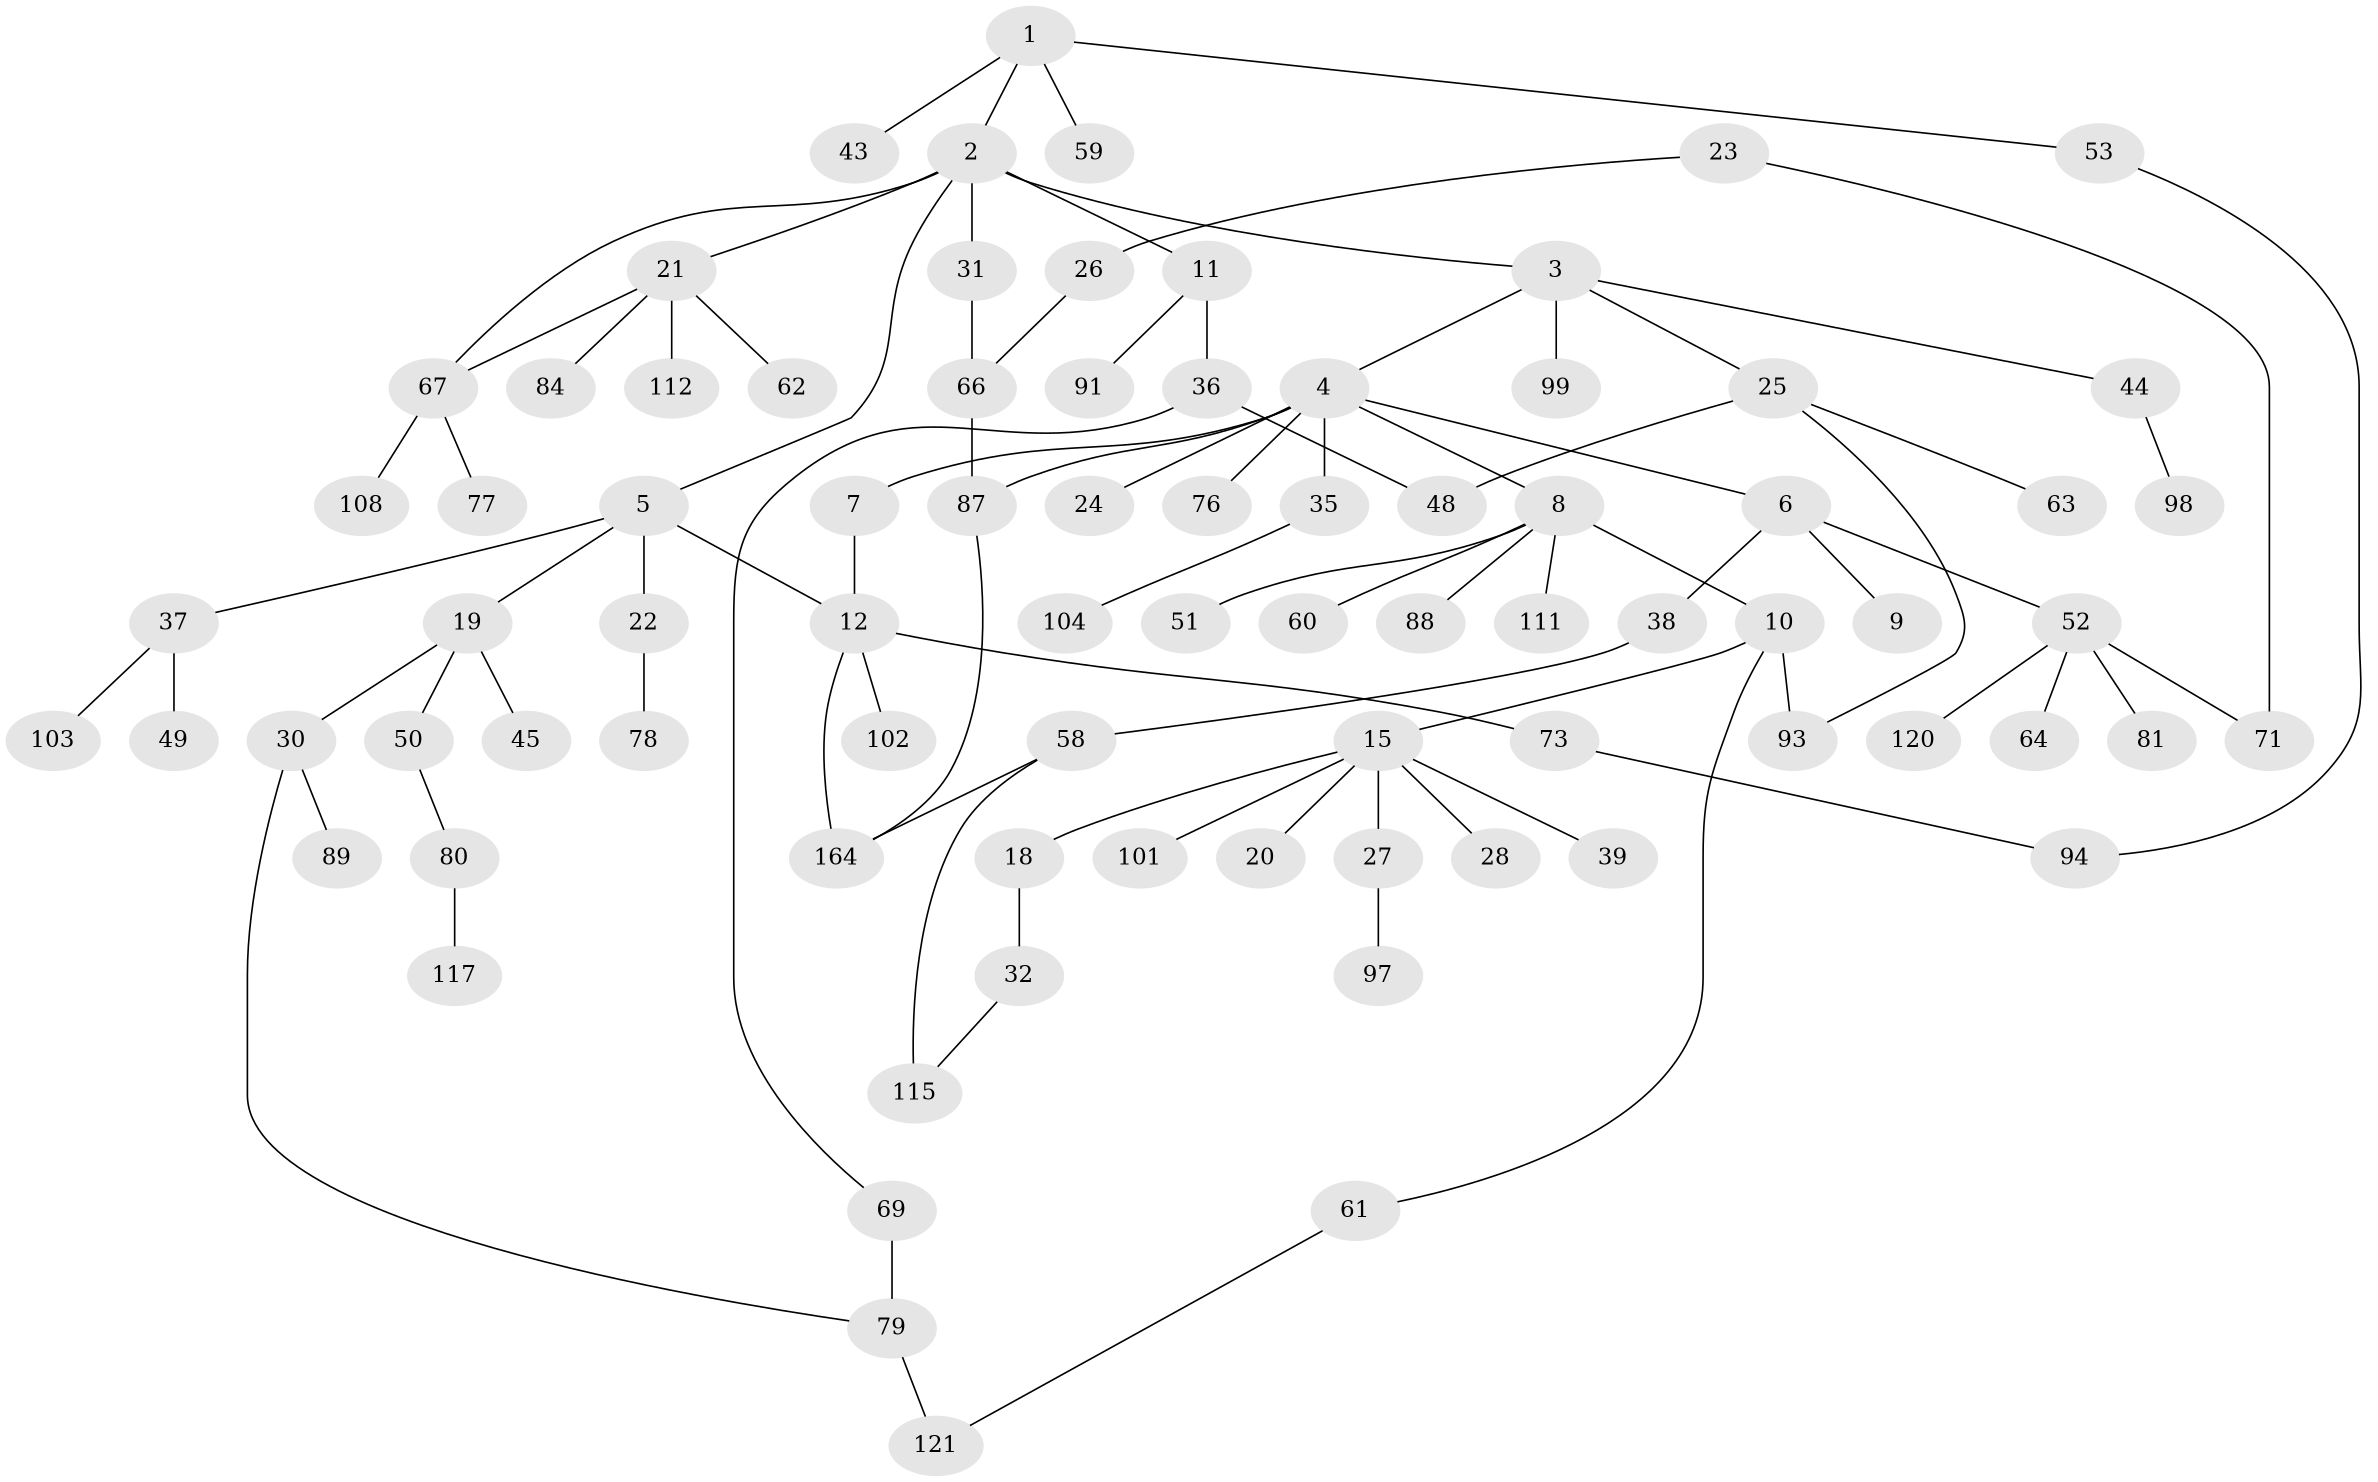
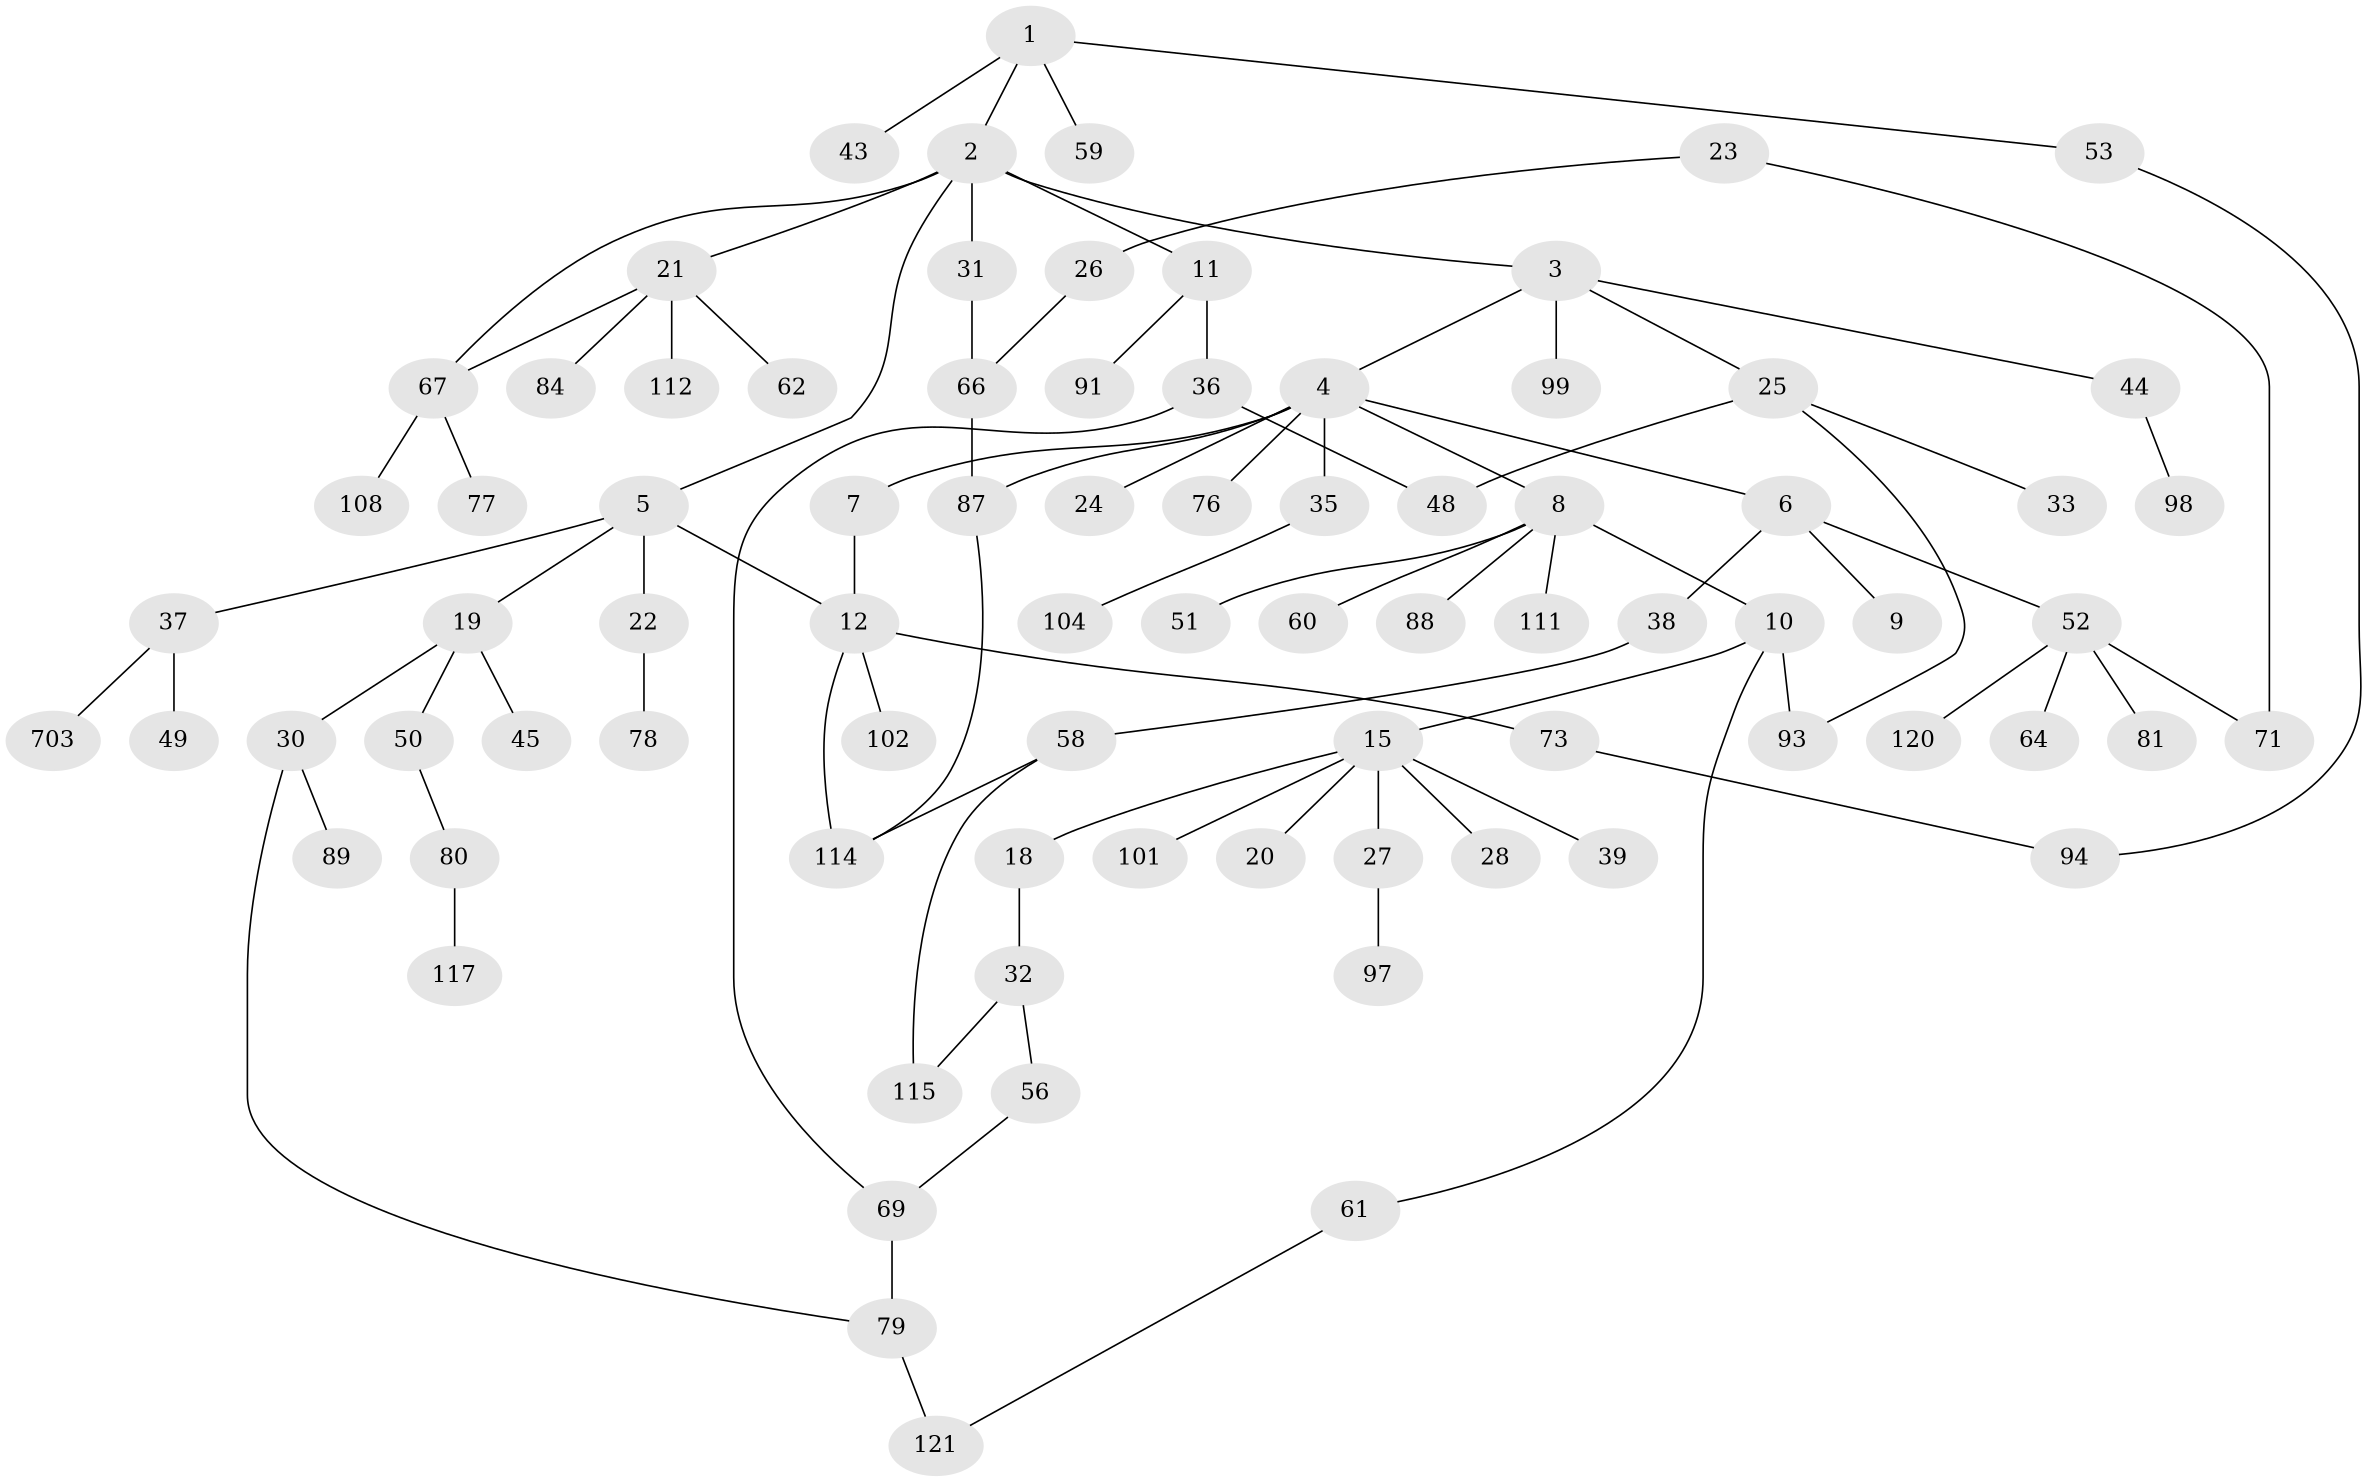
(2062, 506) -> (2062, 506)
(53, 741) -> (53, 741)
(837, 858) -> (837, 858)
none -> (1036, 1093)
